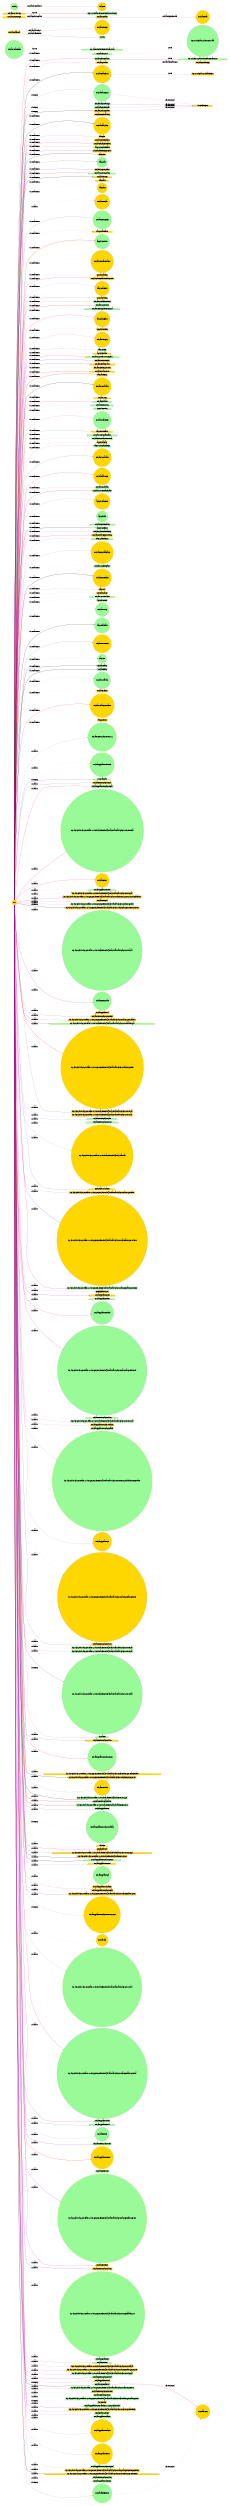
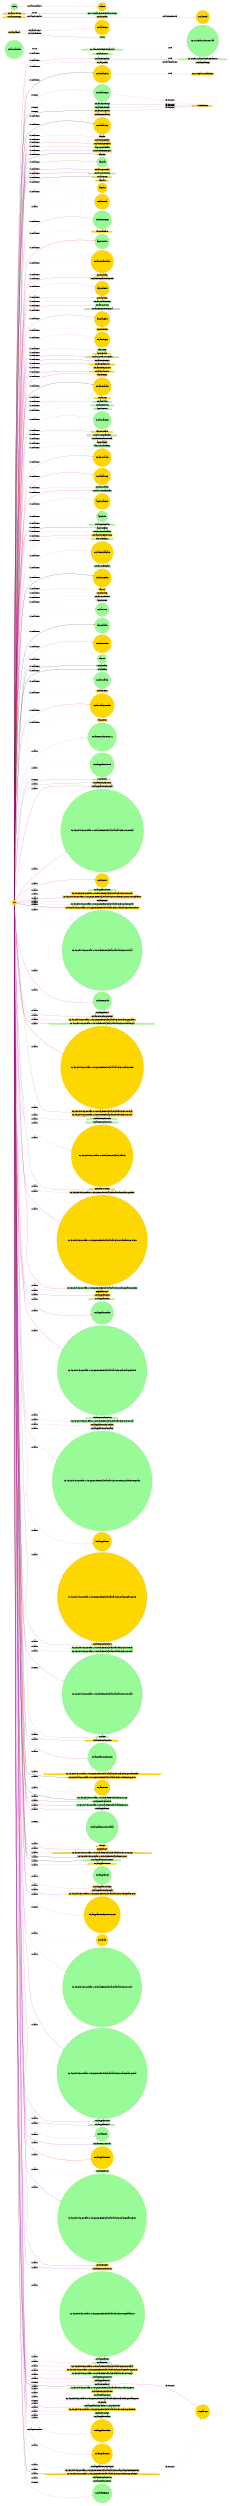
(102, 597) -> (102, 597)
(102, 1295) -> (102, 1295)
(35, 2430) -> (35, 2430)
